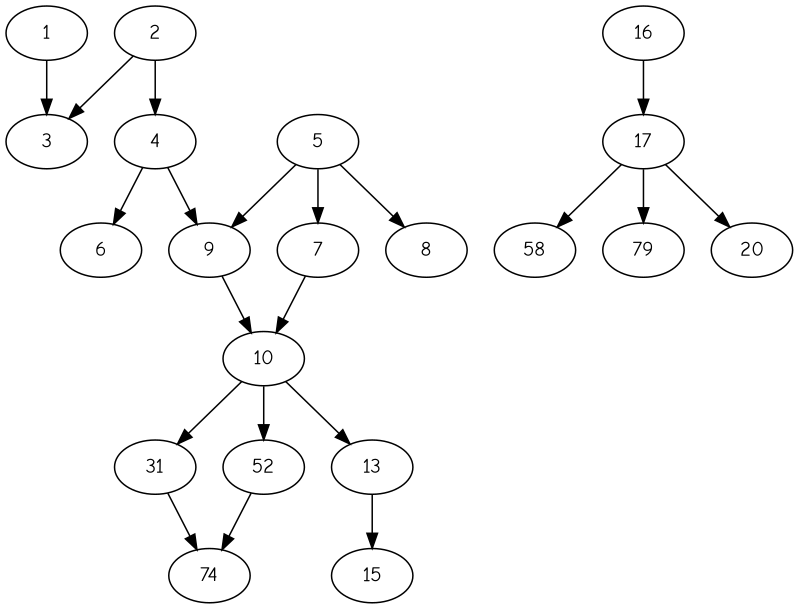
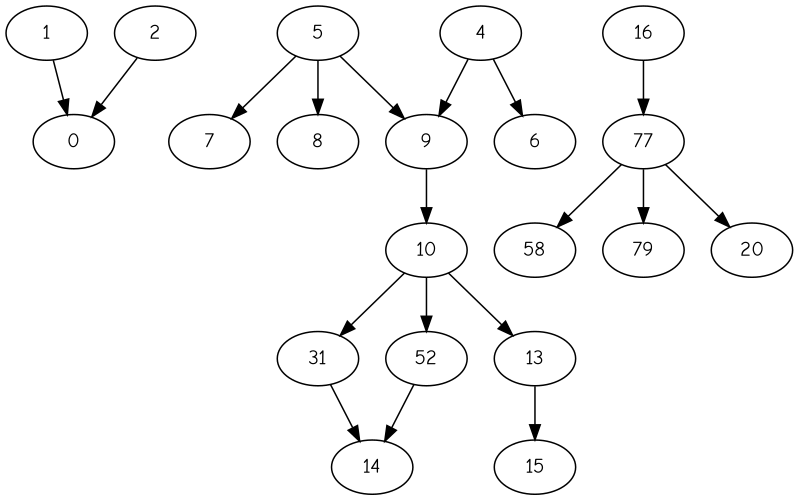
(155, 80) -> none
(47, 142) -> (74, 142)
(643, 142) -> (643, 142)
(294, 298) -> none
(209, 576) -> (372, 467)
